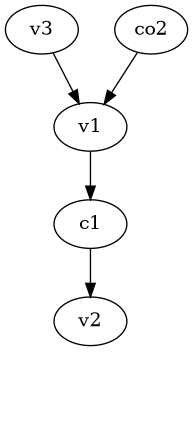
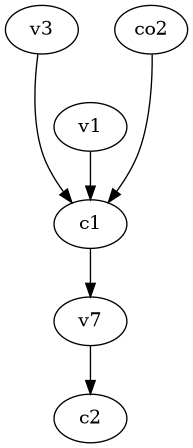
(63, 72) -> (37, 126)
(125, 73) -> (146, 126)
(90, 321) -> (90, 321)
none -> (90, 418)
